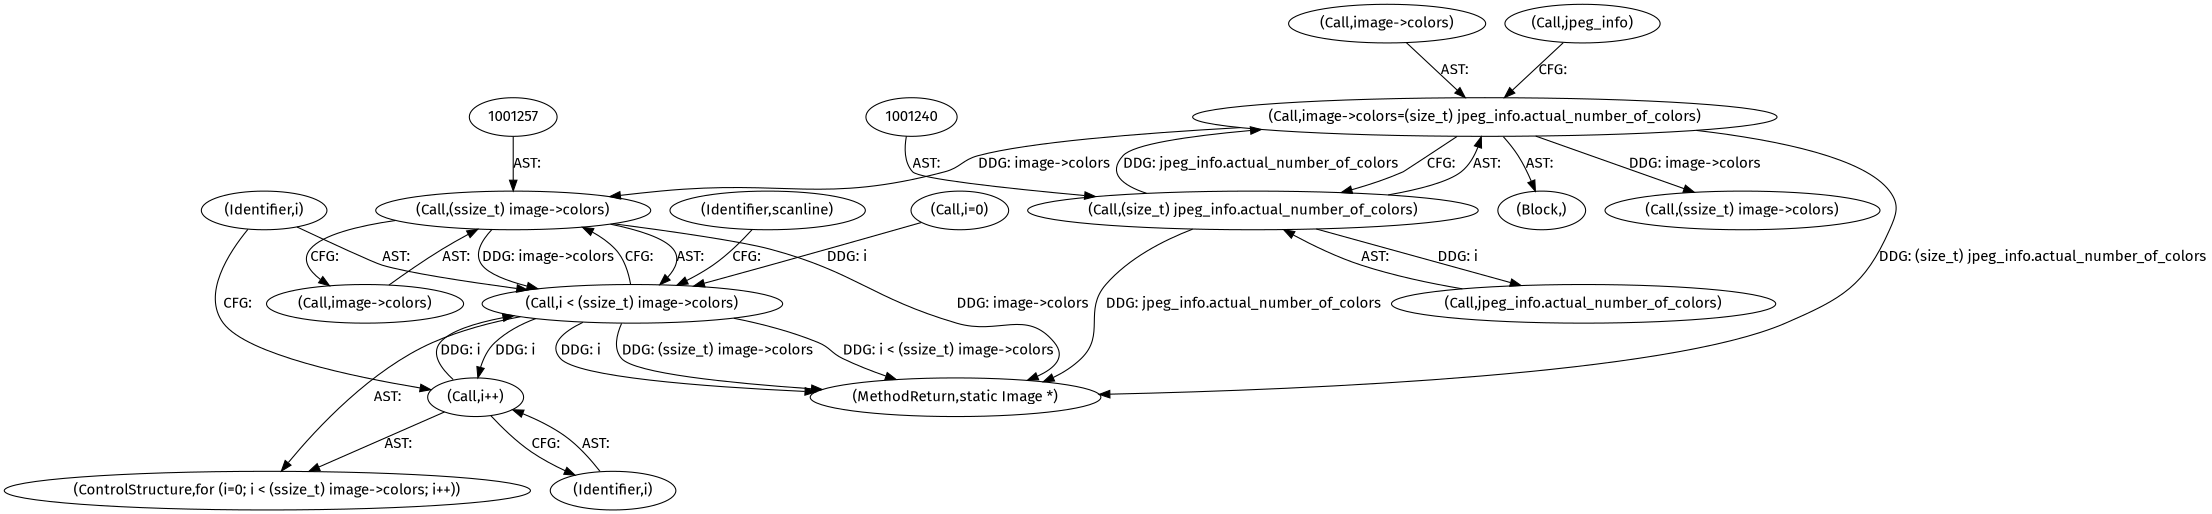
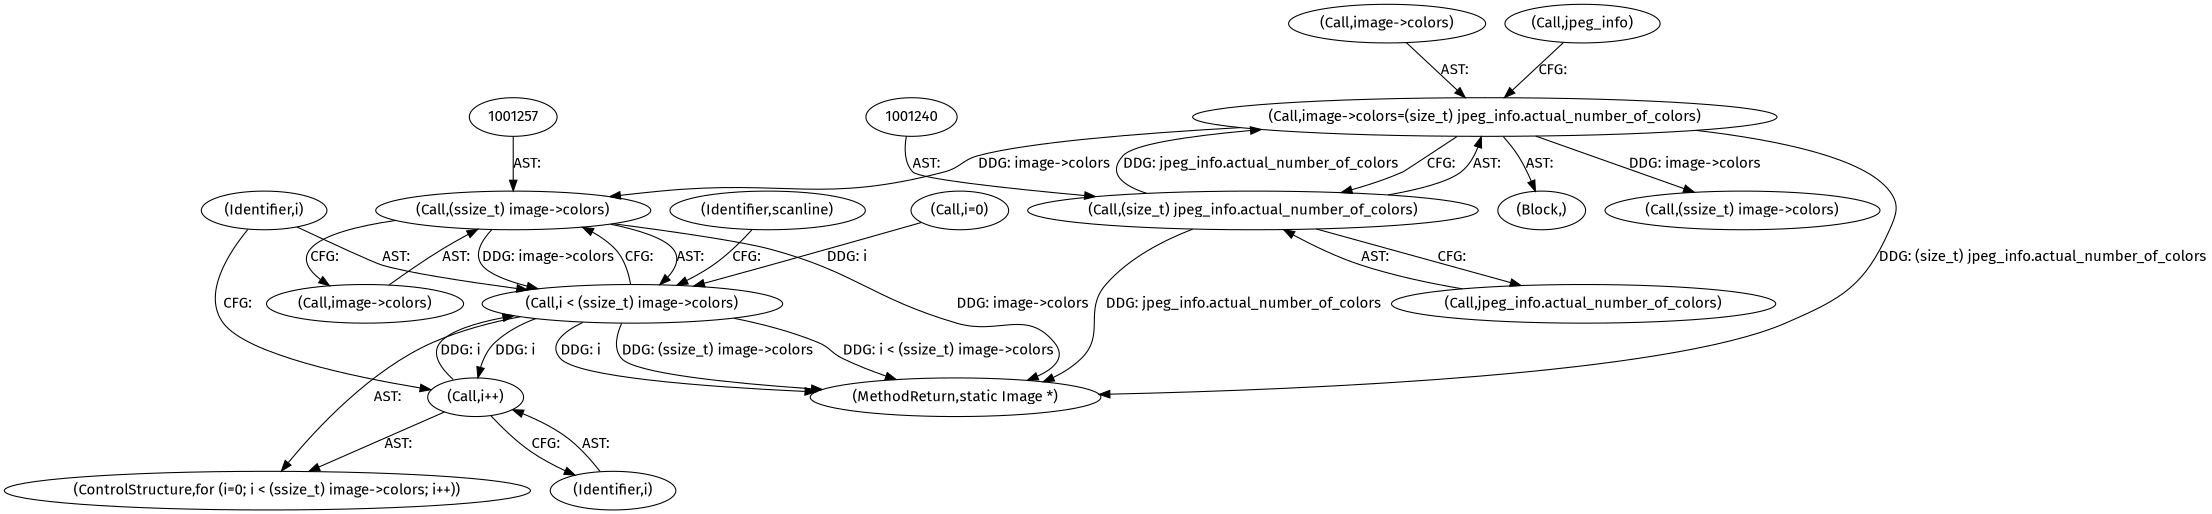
(1458, 257) -> (1454, 257)
